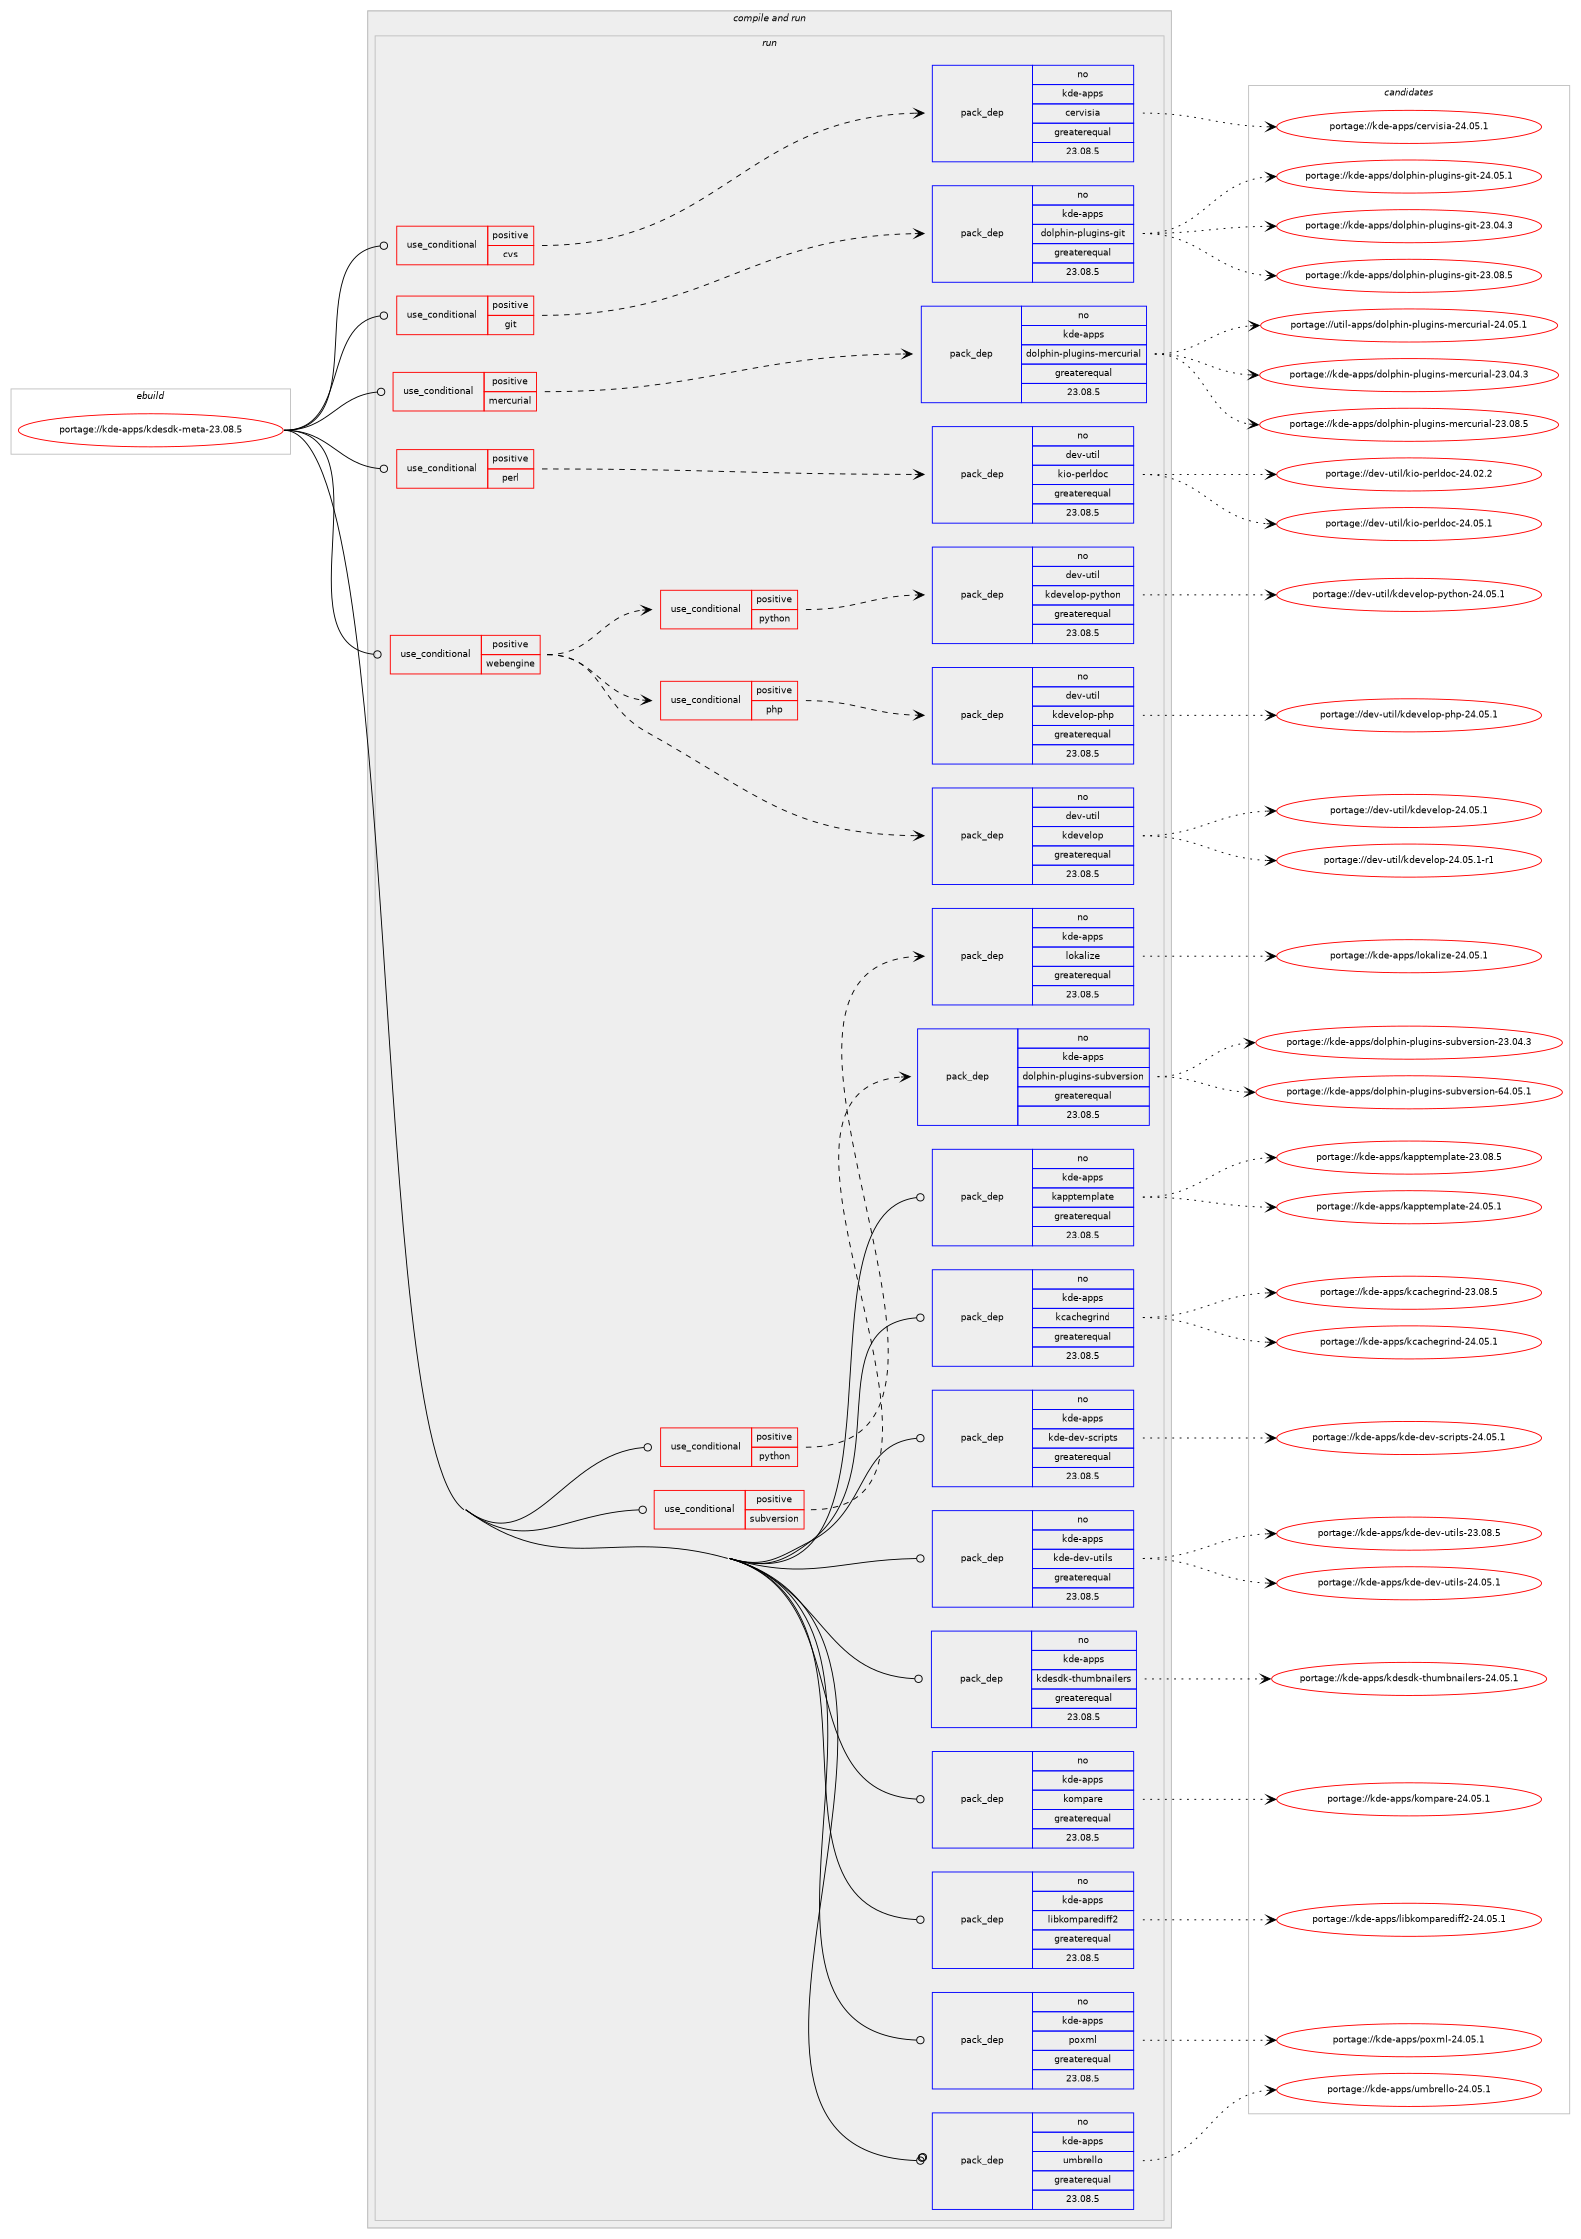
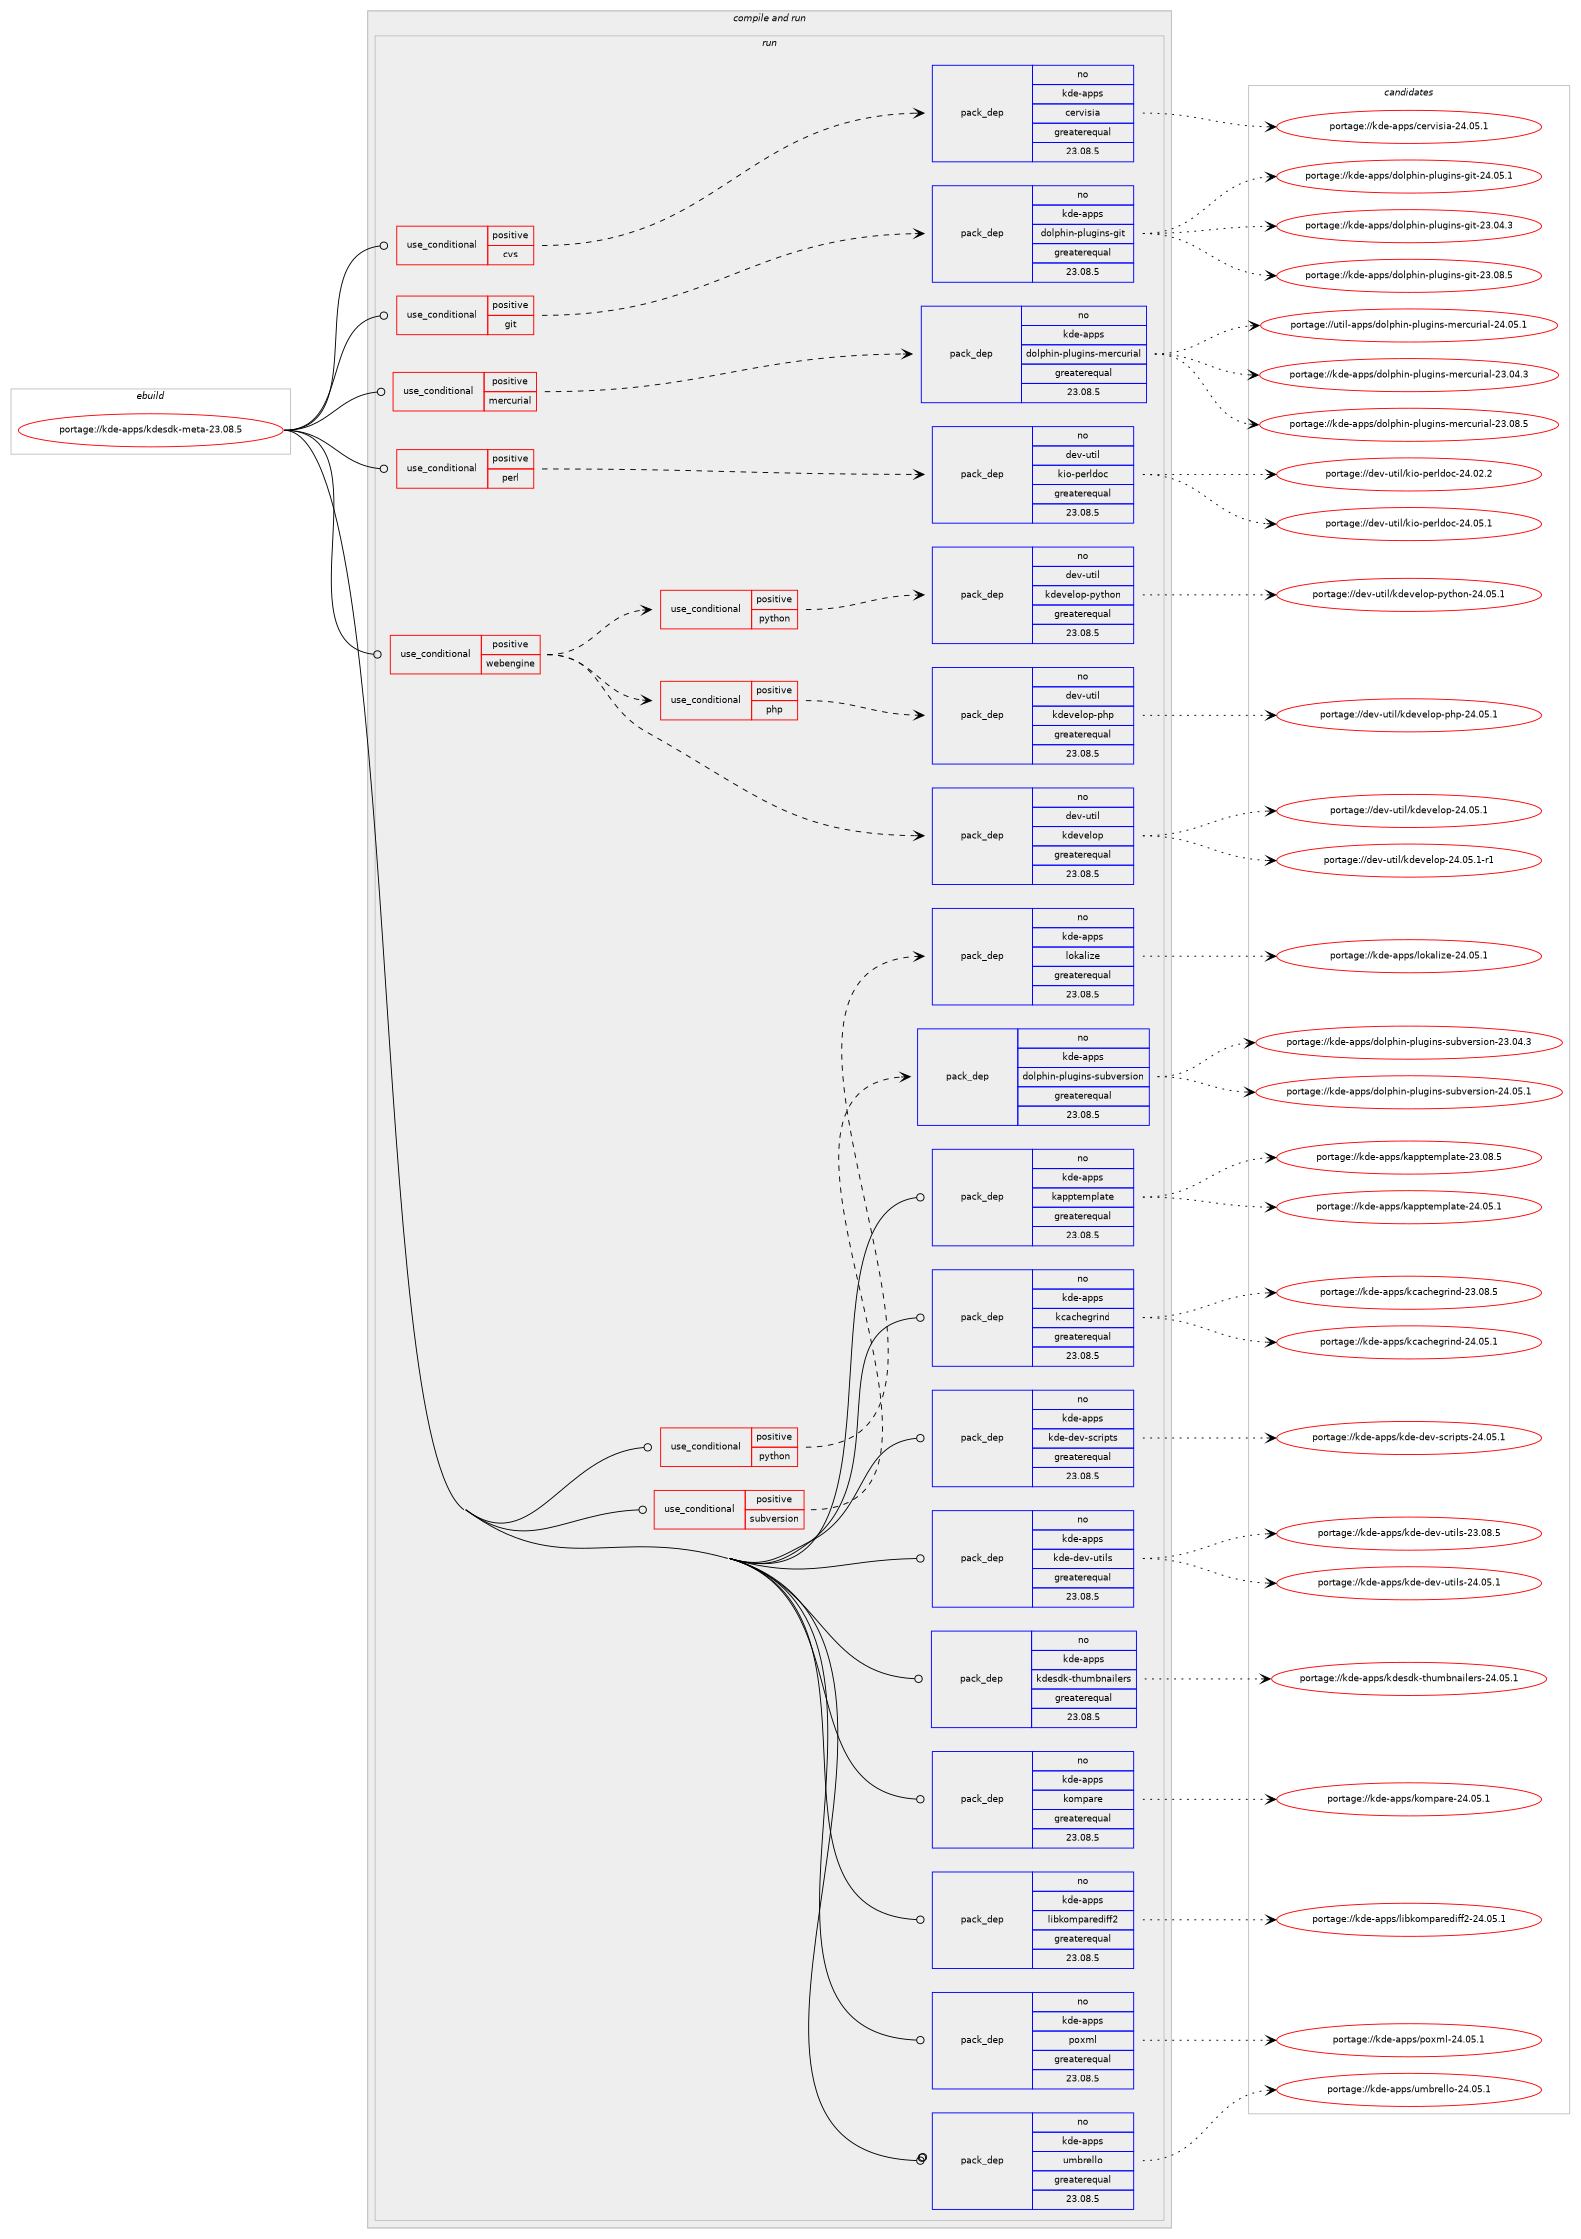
(1409, 1092) -> (1409, 1092)
